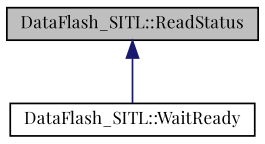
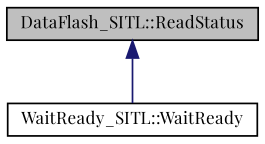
(133, 120) -> (133, 120)
